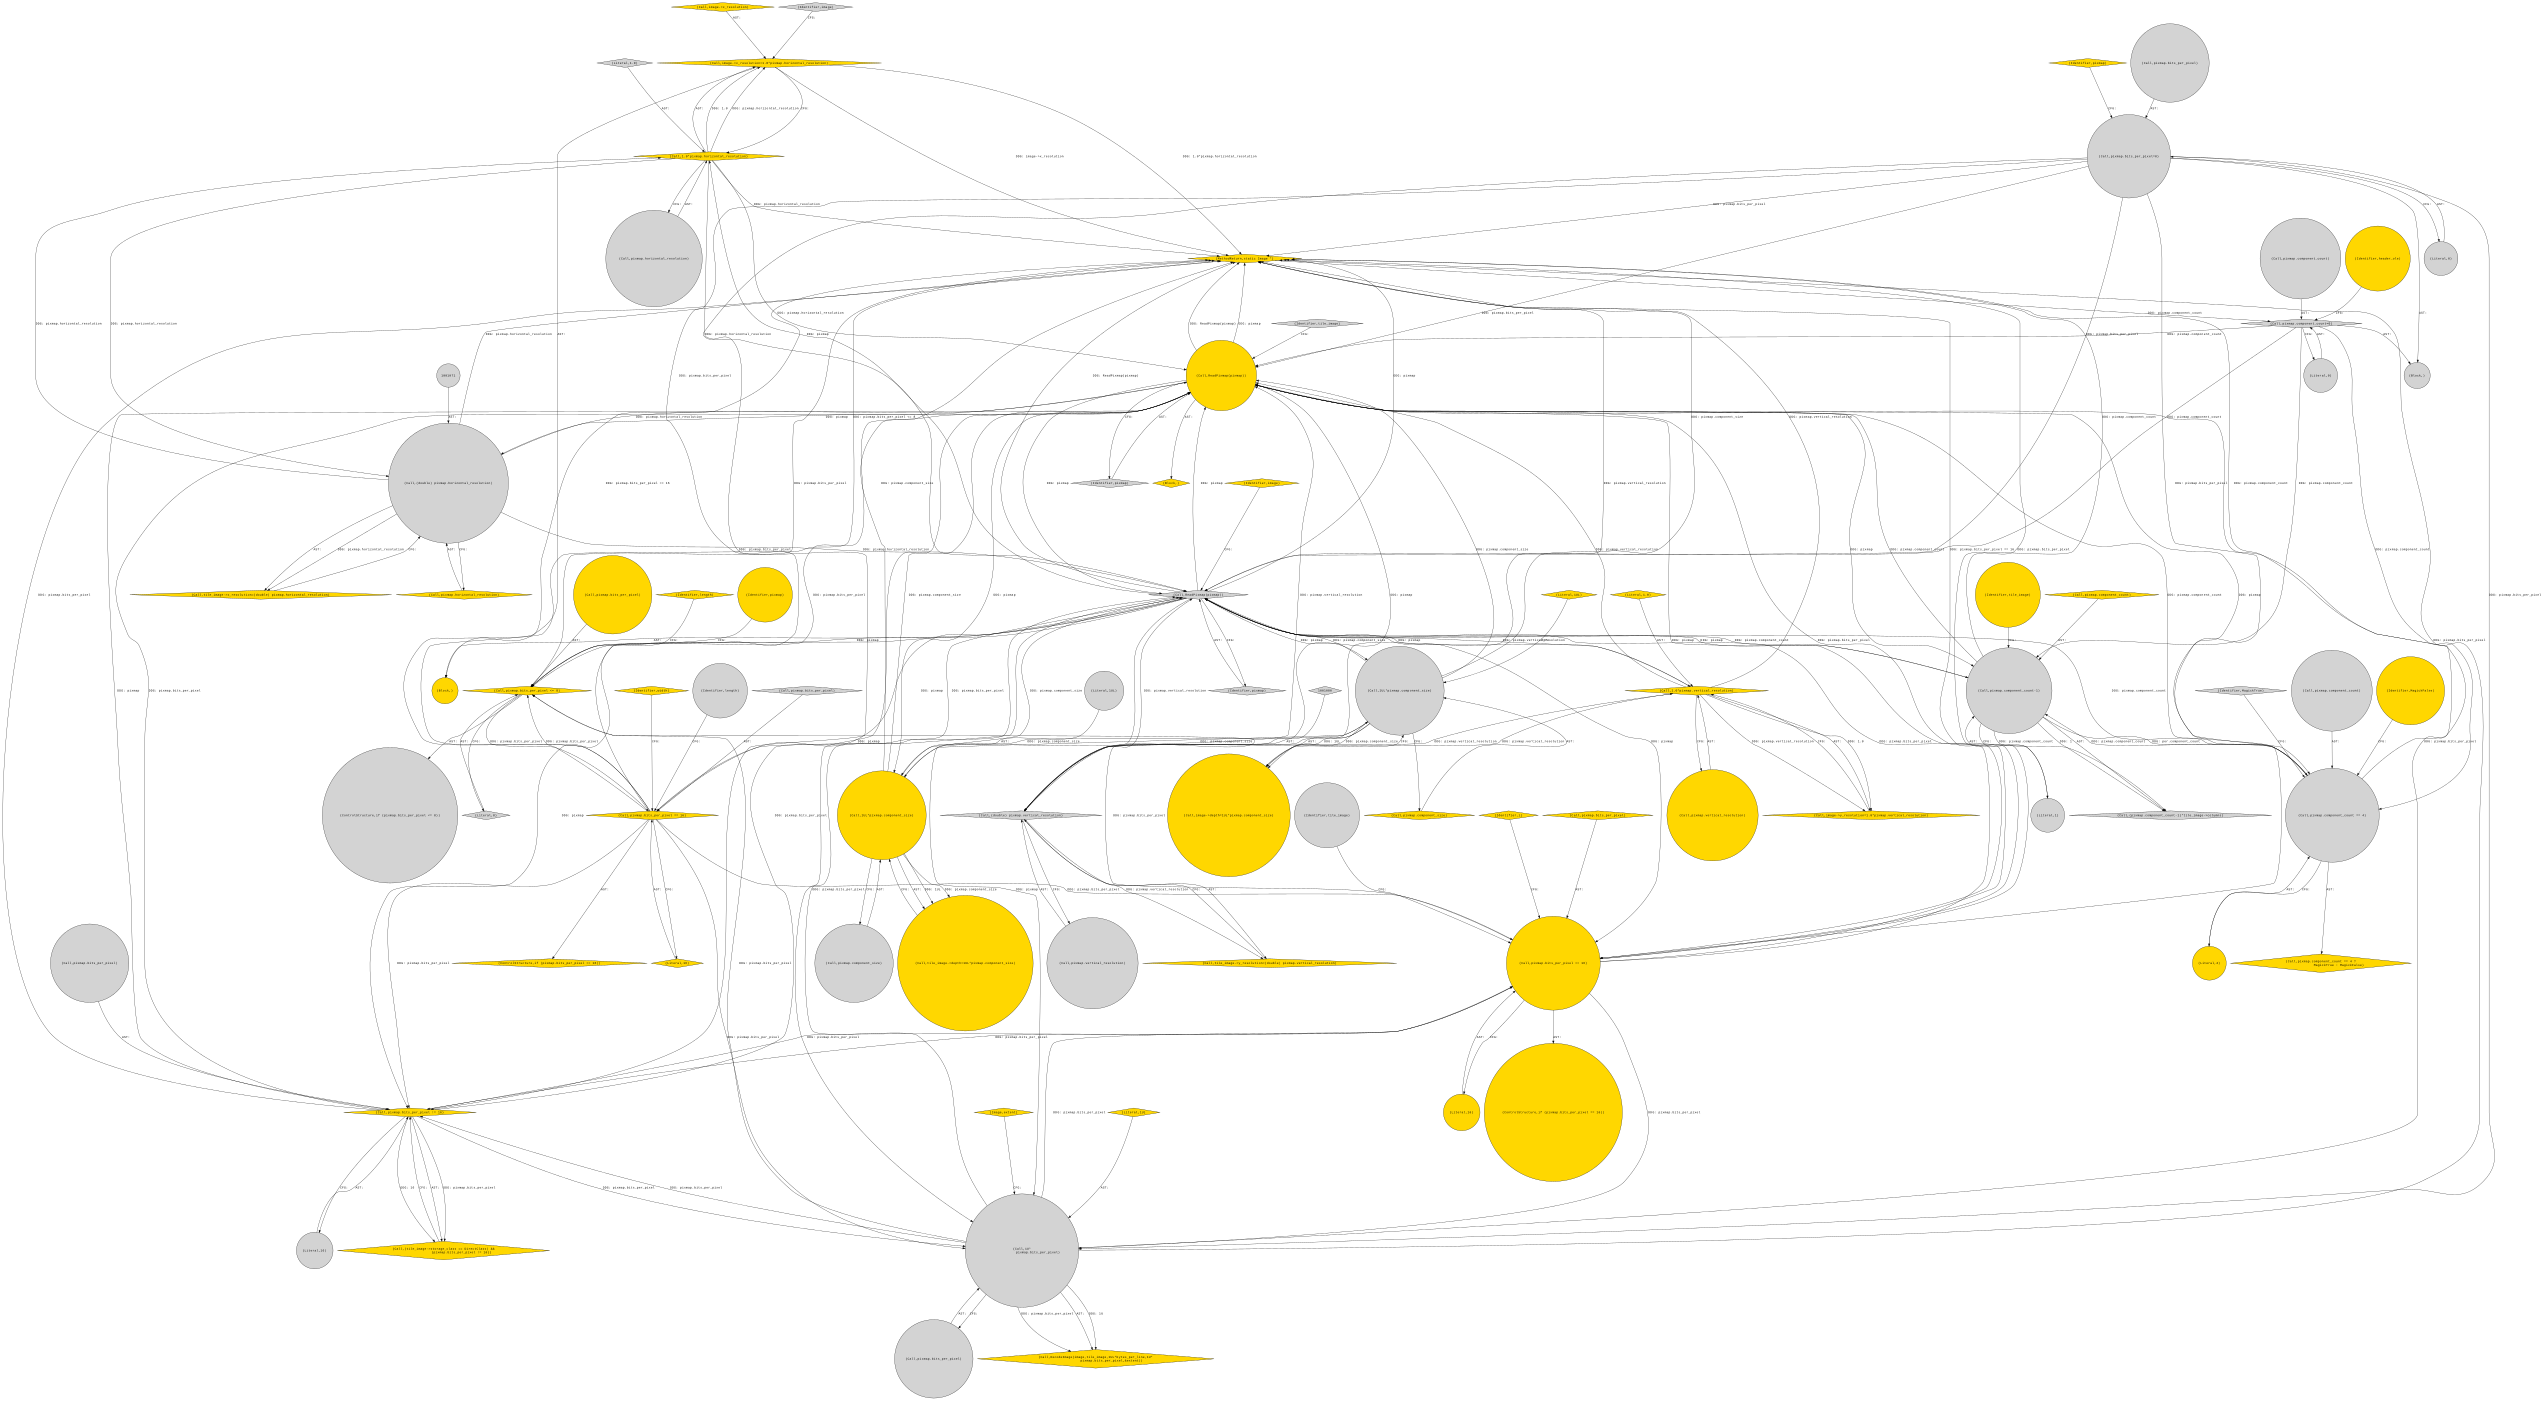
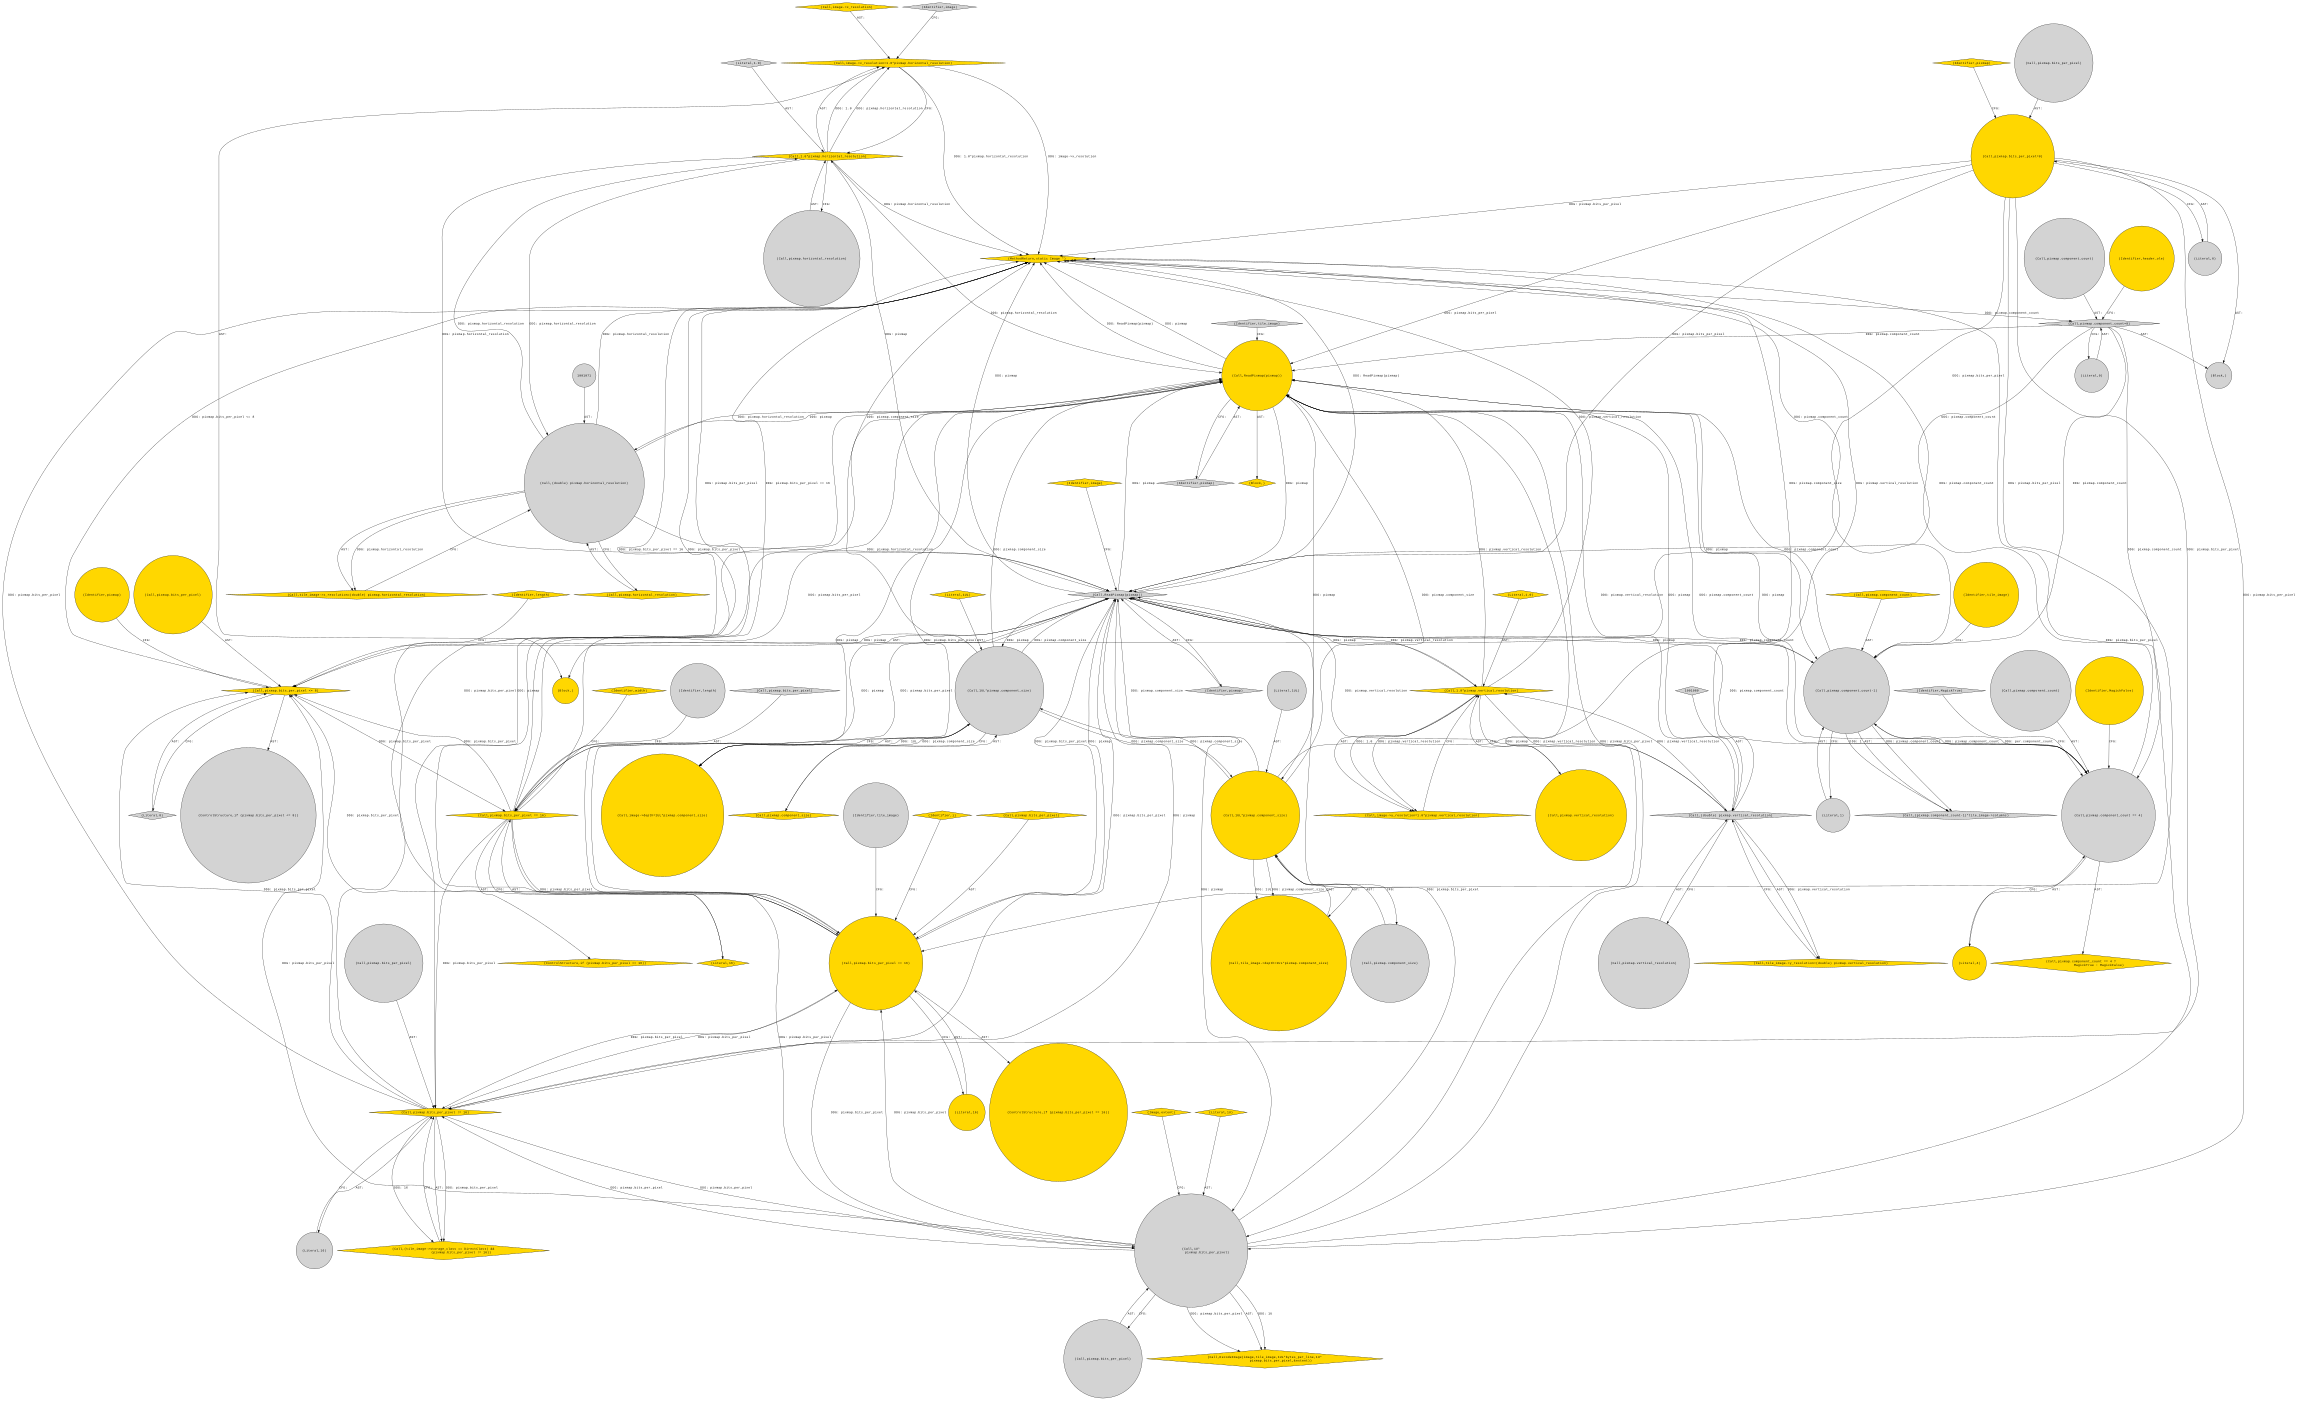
(2129, 156) -> (2013, 156)
none -> (220, 889)
